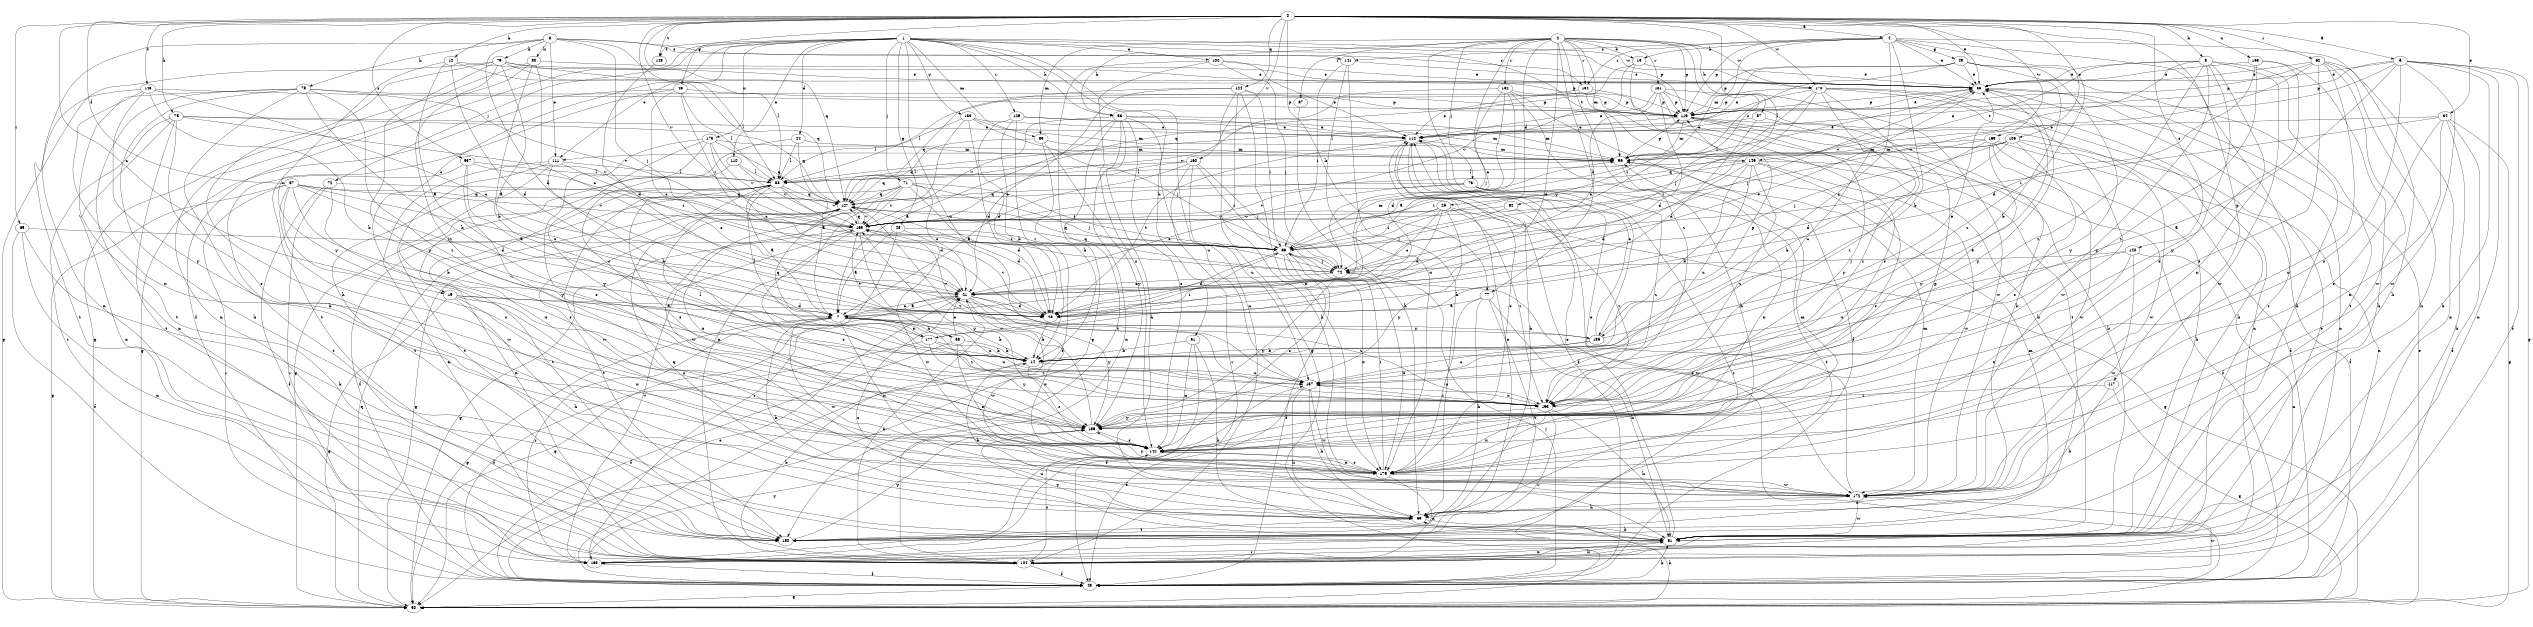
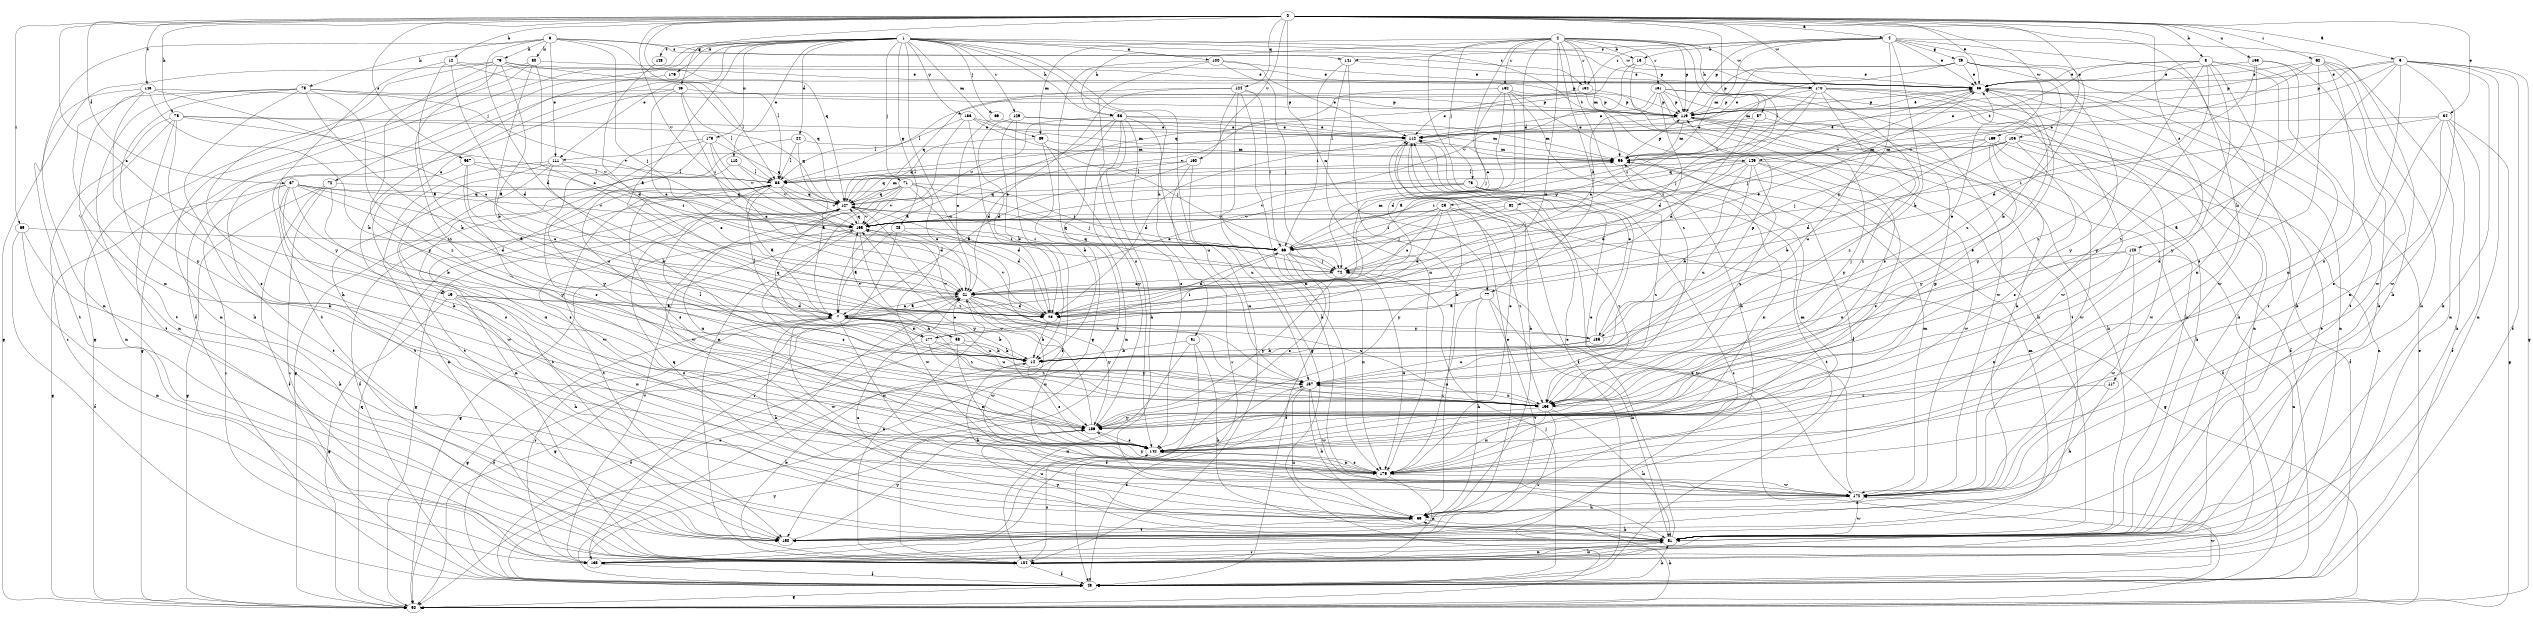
(962, 18) -> none
none -> (672, 75)
(1301, 102) -> none
none -> (997, 116)
(1748, 116) -> (1748, 116)
none -> (670, 146)
(1141, 155) -> (1208, 172)
(1326, 161) -> (1326, 161)
(2237, 206) -> (2237, 206)
(1231, 207) -> none
(1262, 223) -> none
(1146, 228) -> (1146, 228)
none -> (2182, 330)
(1377, 333) -> none
(1183, 370) -> none
(1020, 387) -> (1231, 384)
(1183, 402) -> (1099, 436)
(1541, 606) -> (186, 461)
